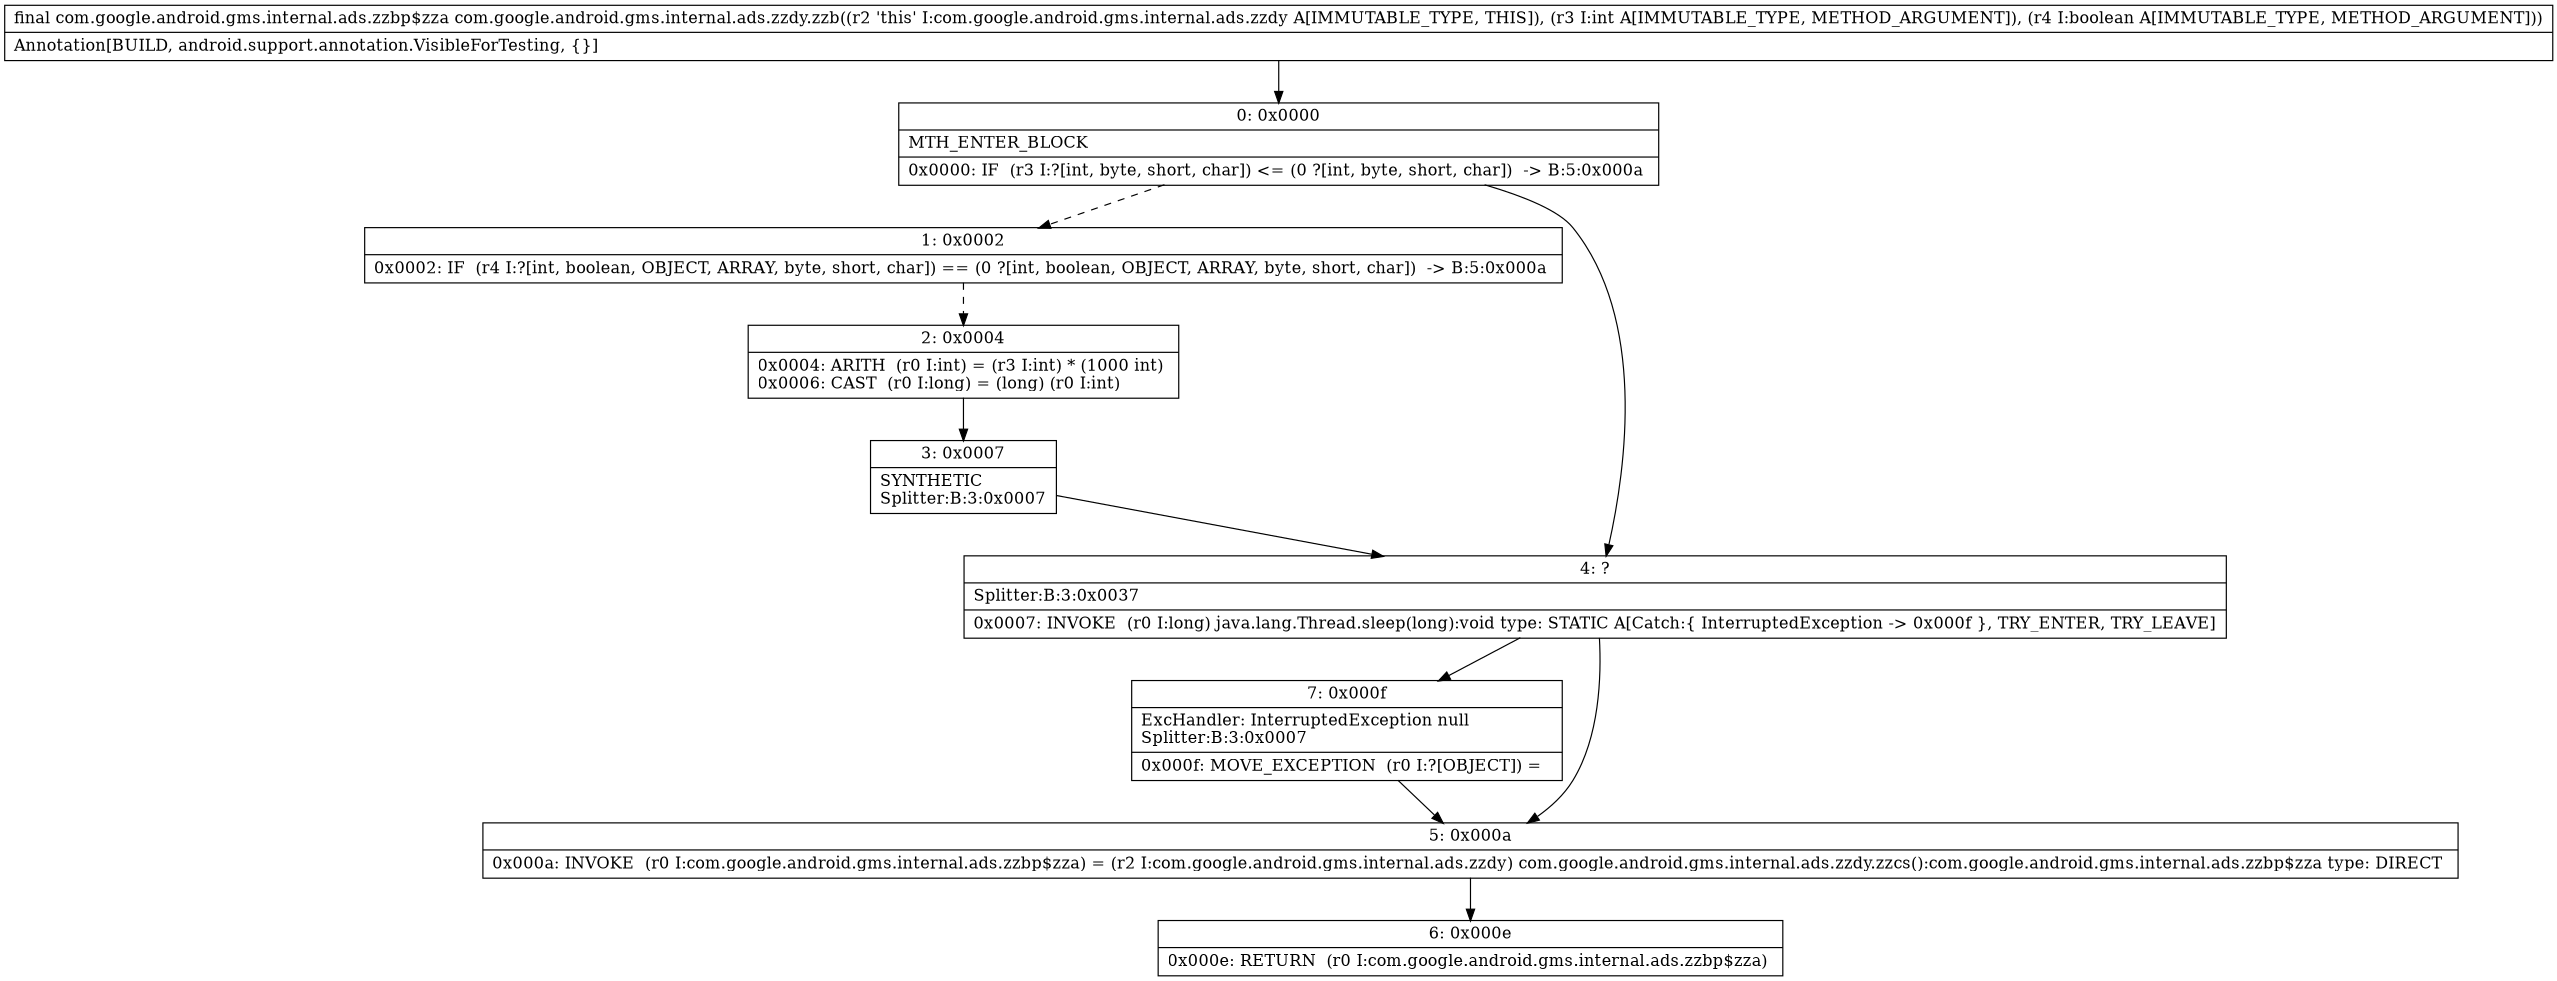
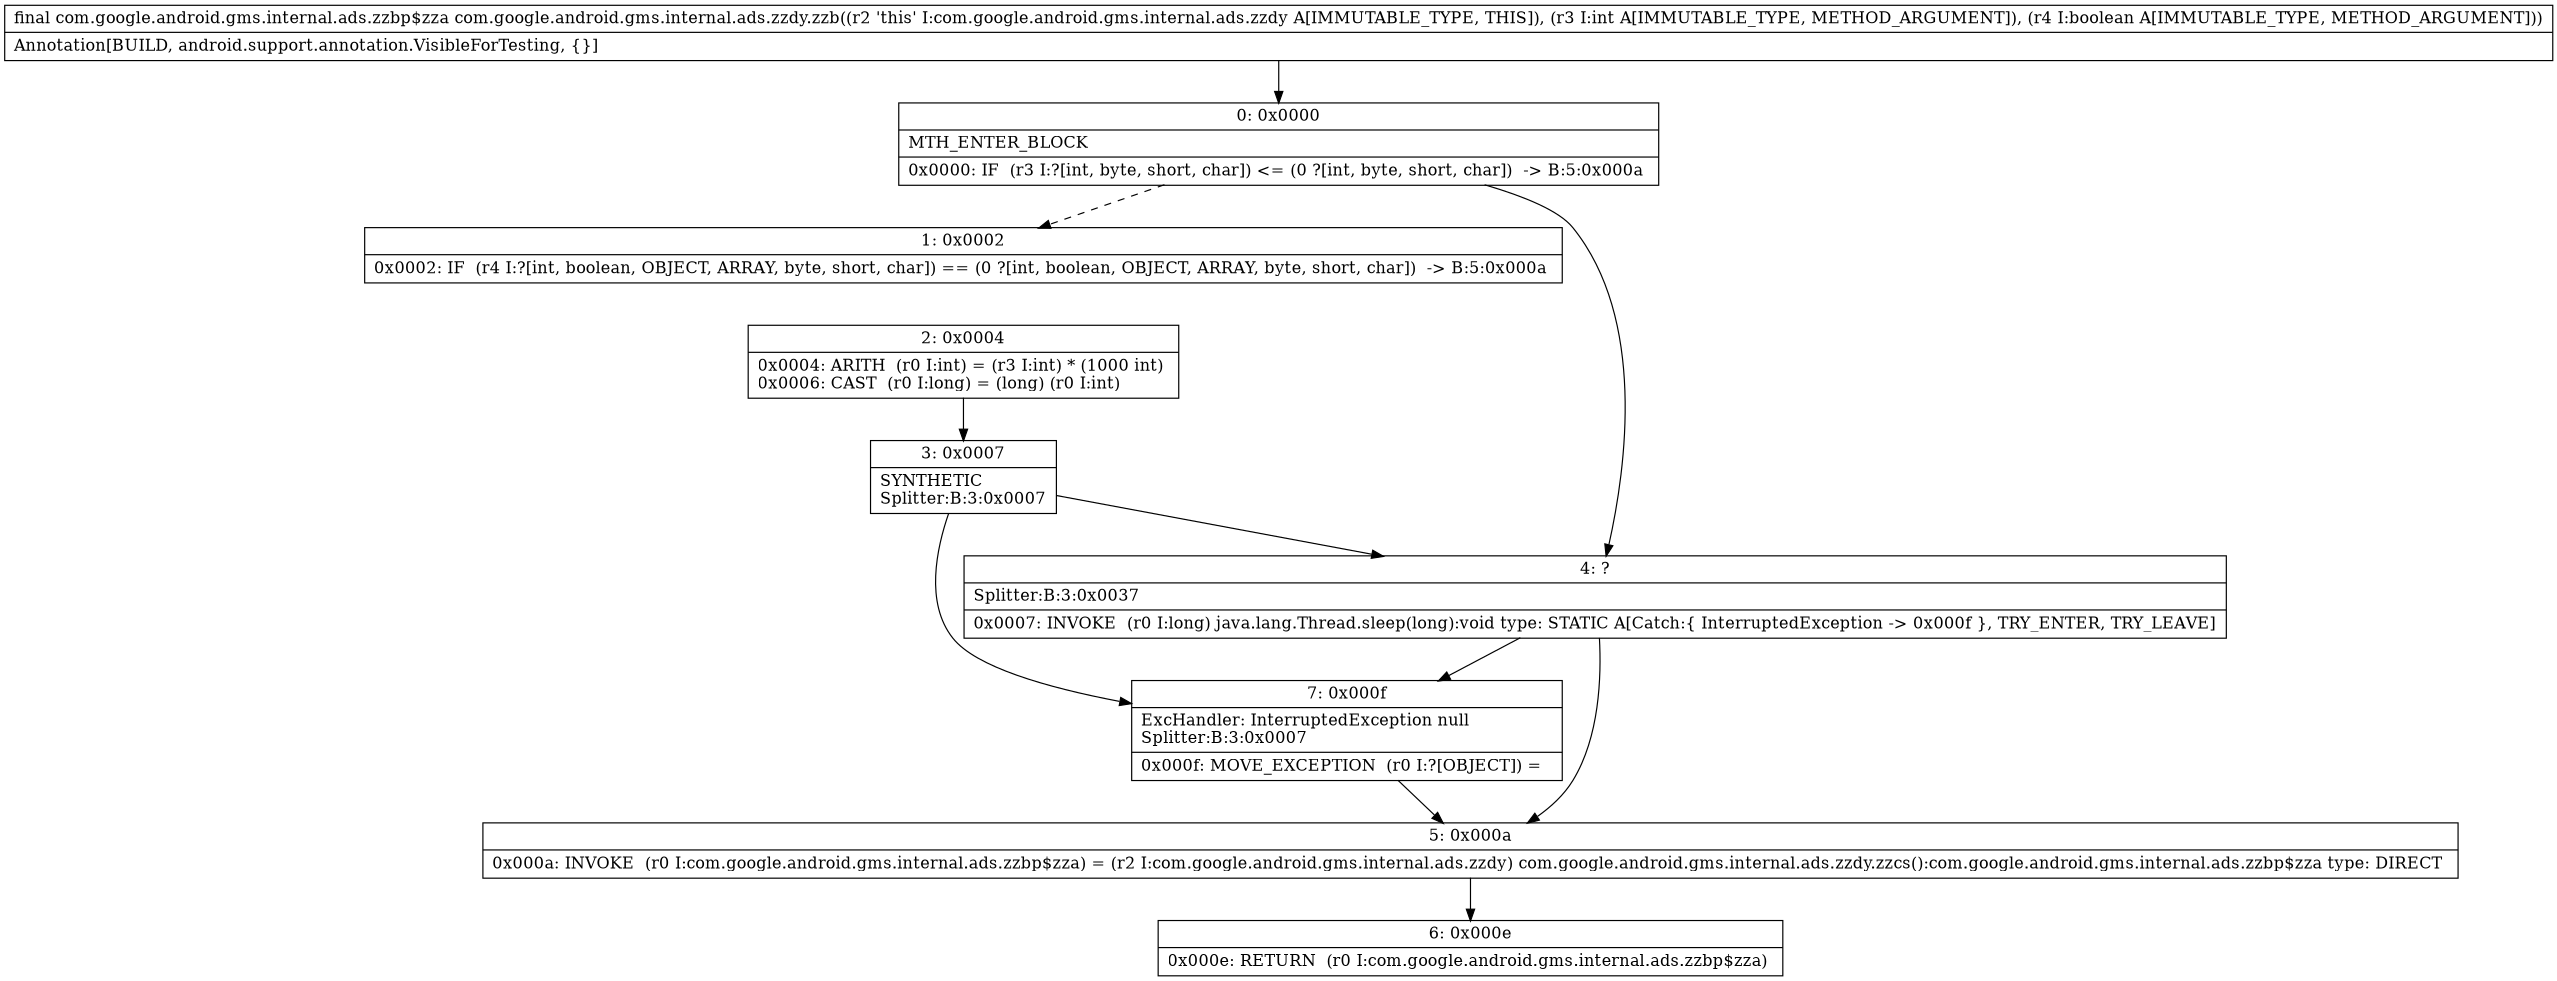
(963, 298) -> none
none -> (972, 654)
